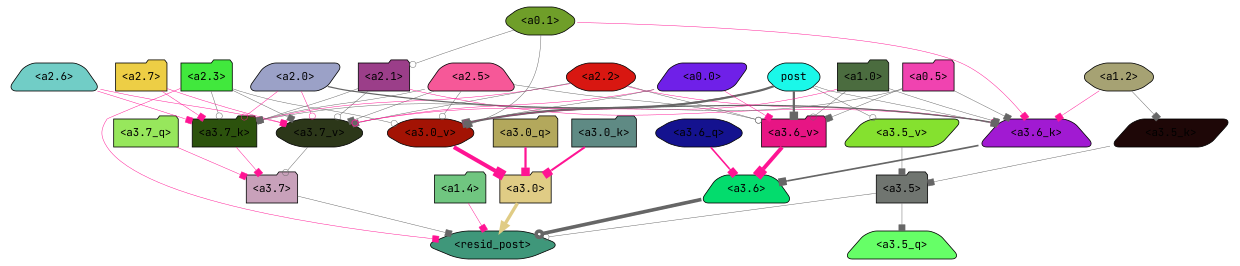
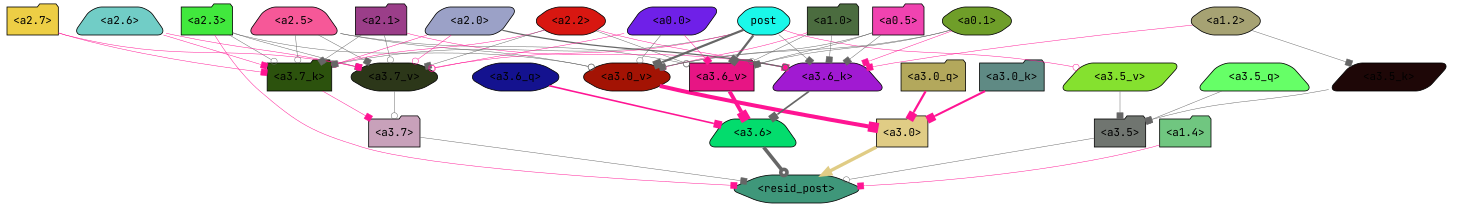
(465, 46) -> (856, 47)
(831, 97) -> (928, 52)
(146, 133) -> none
(902, 213) -> (1187, 105)
